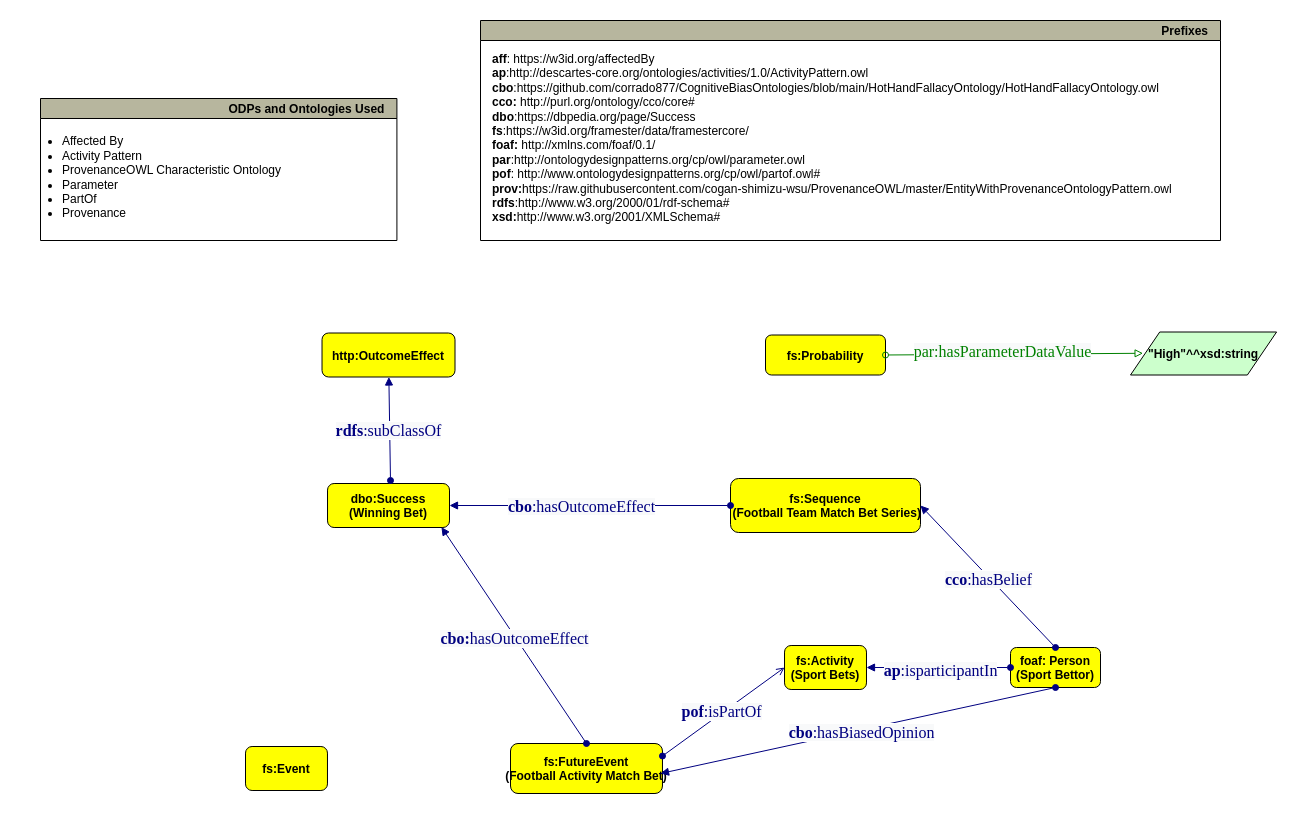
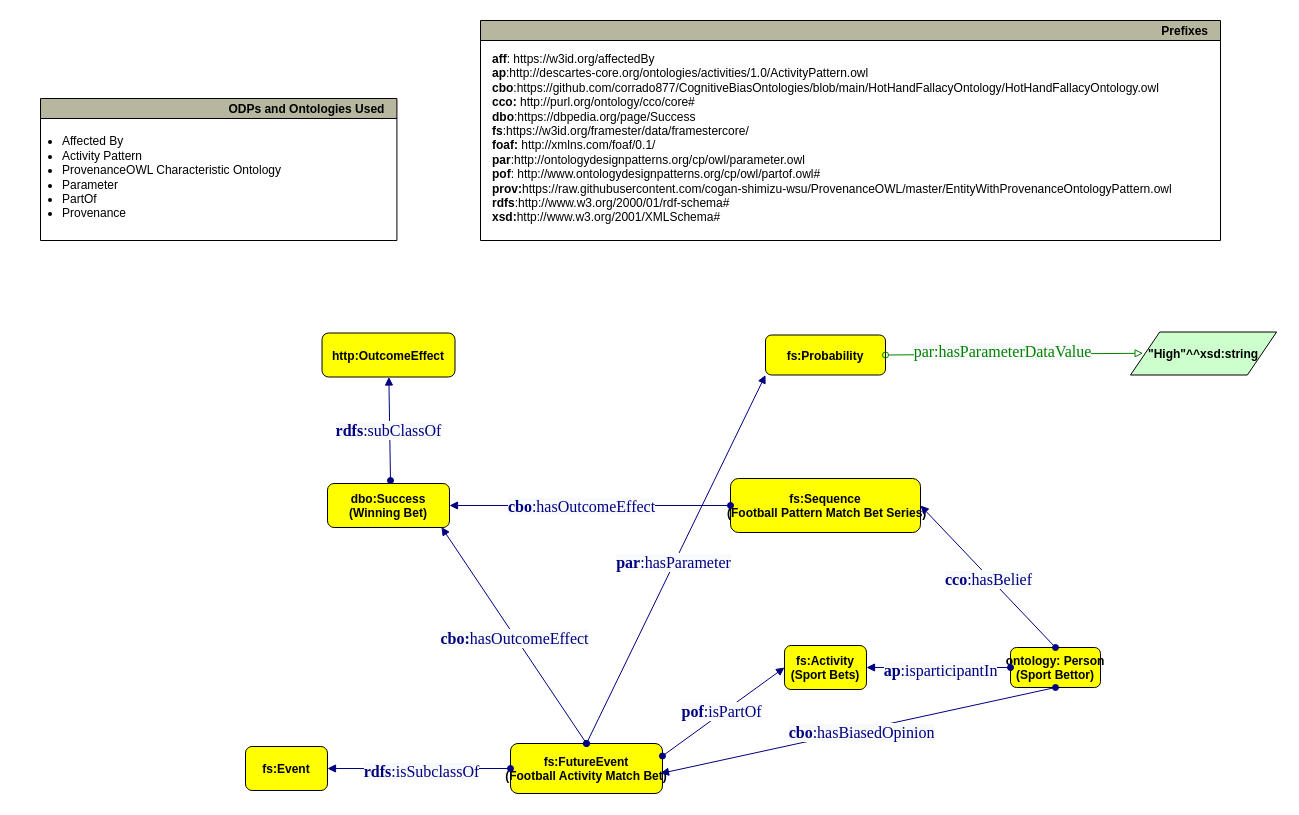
(825, 499) -> (825, 499)
none -> (675, 562)
(1055, 661) -> (1055, 661)
(779, 671) -> (776, 673)
none -> (422, 769)
